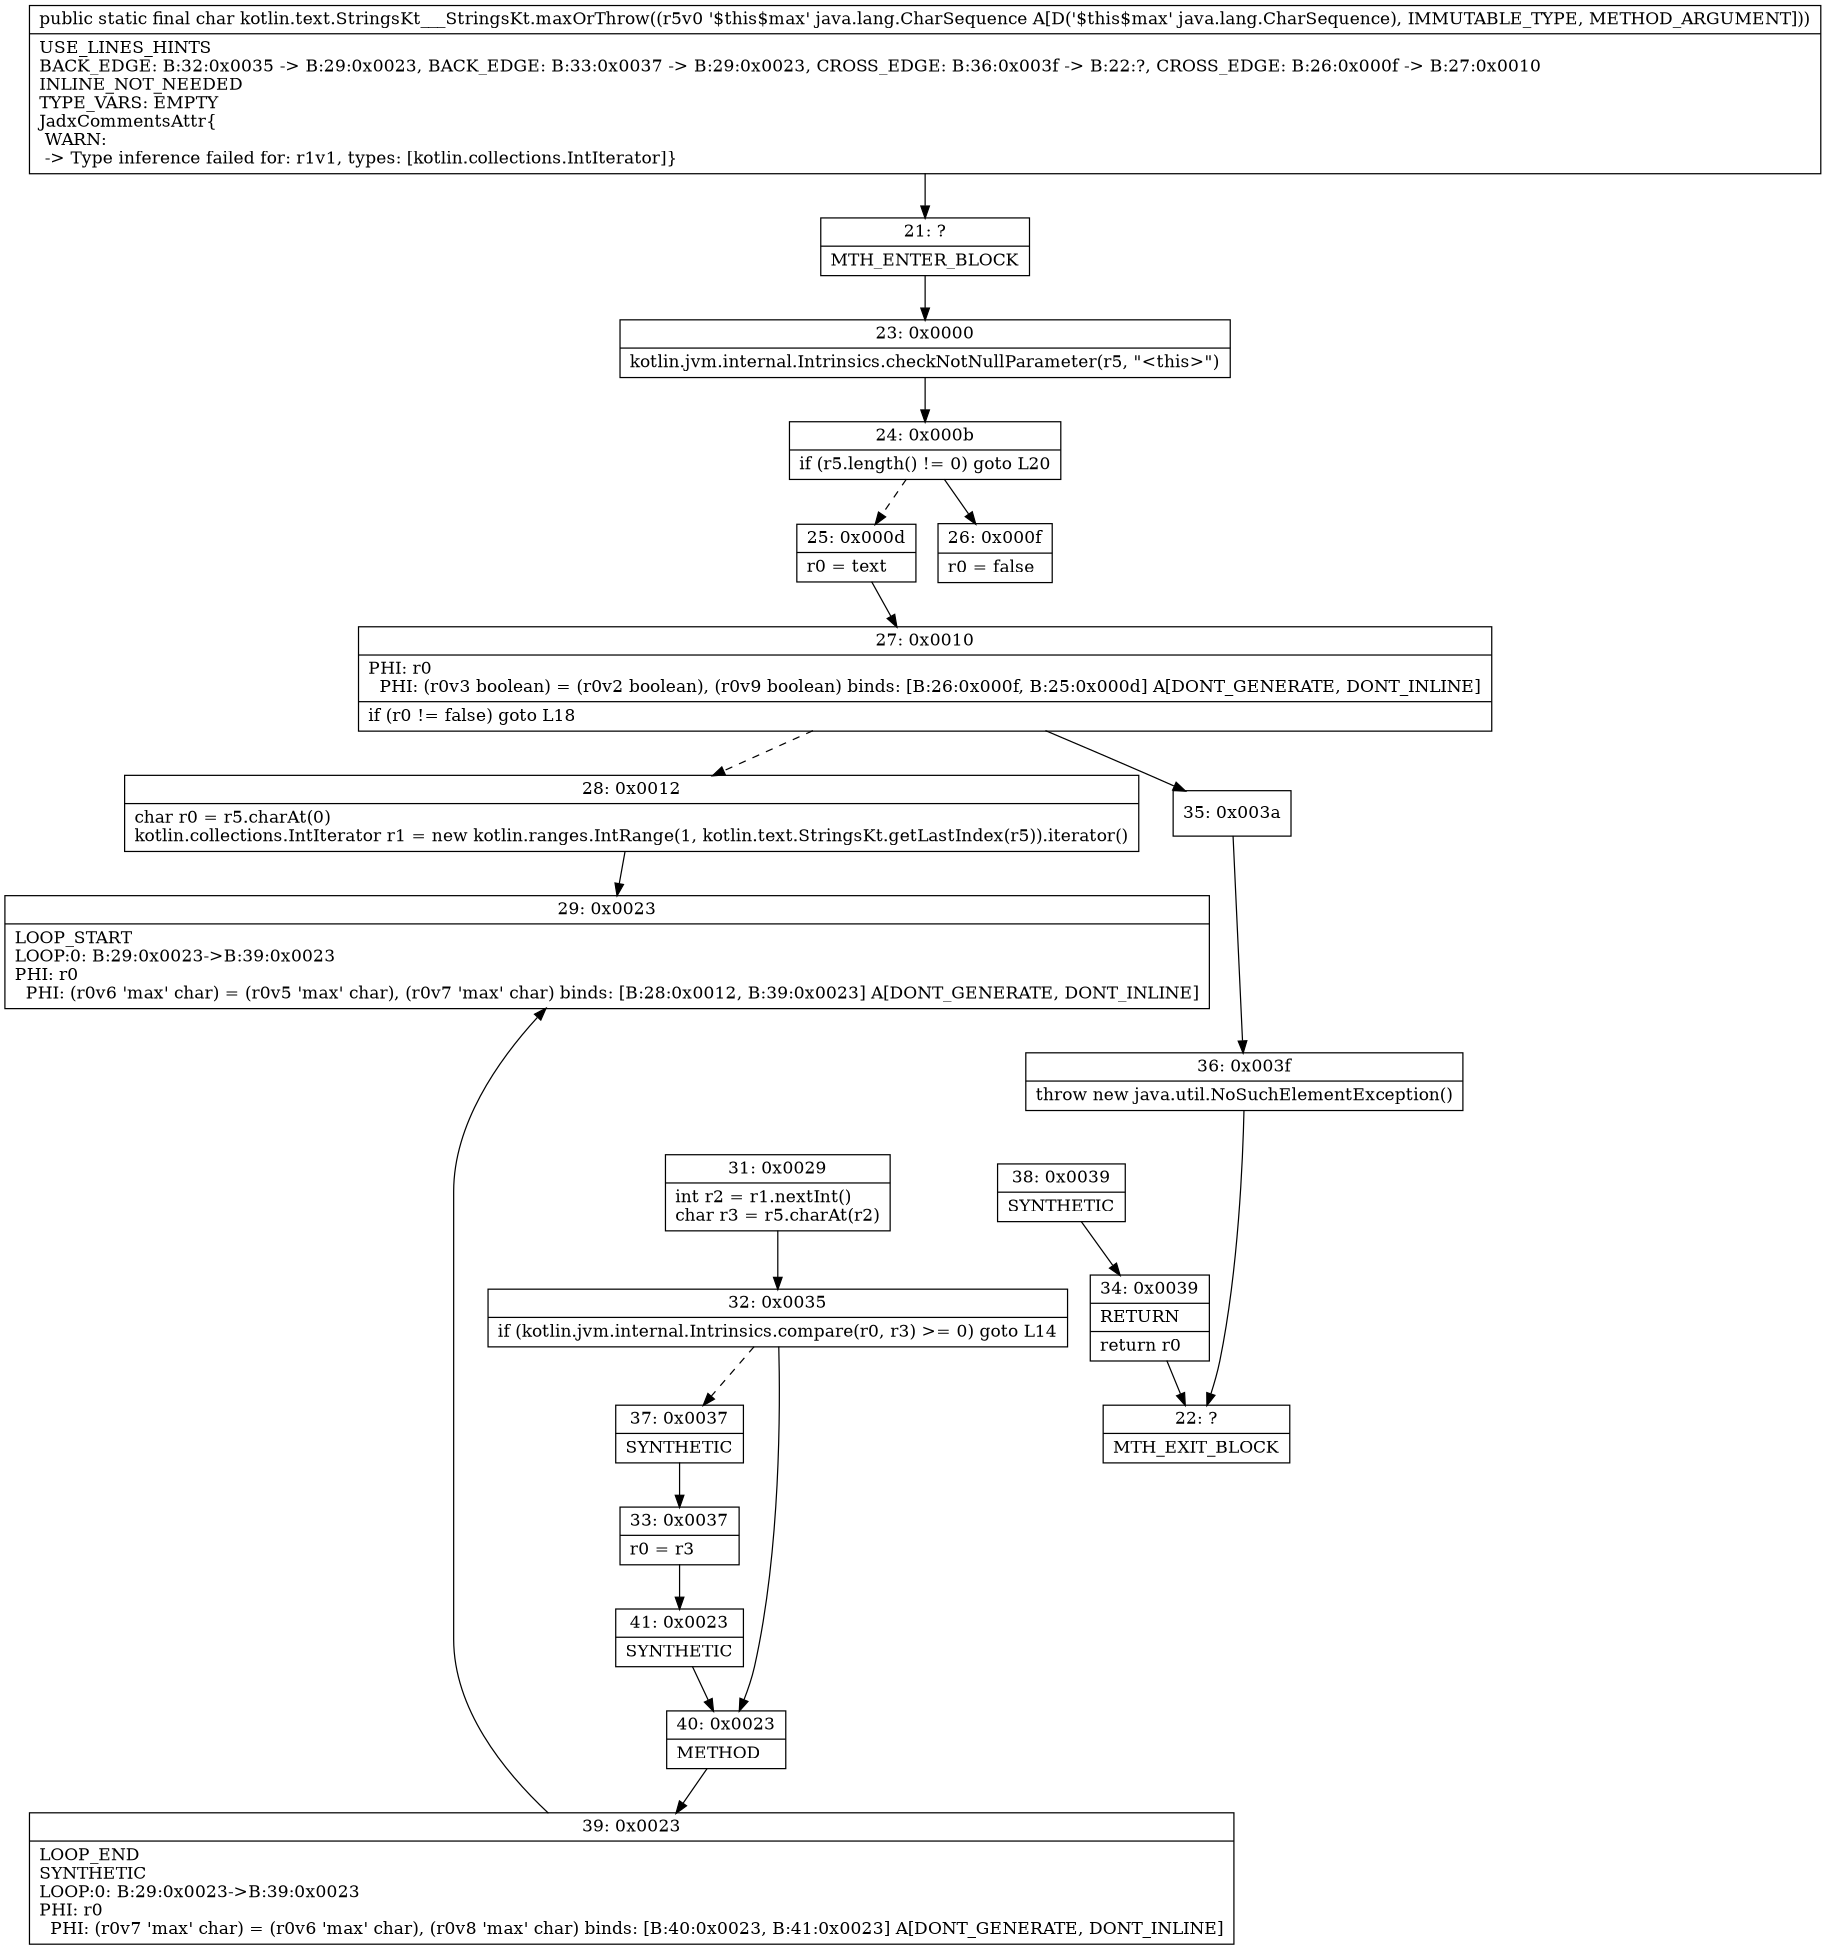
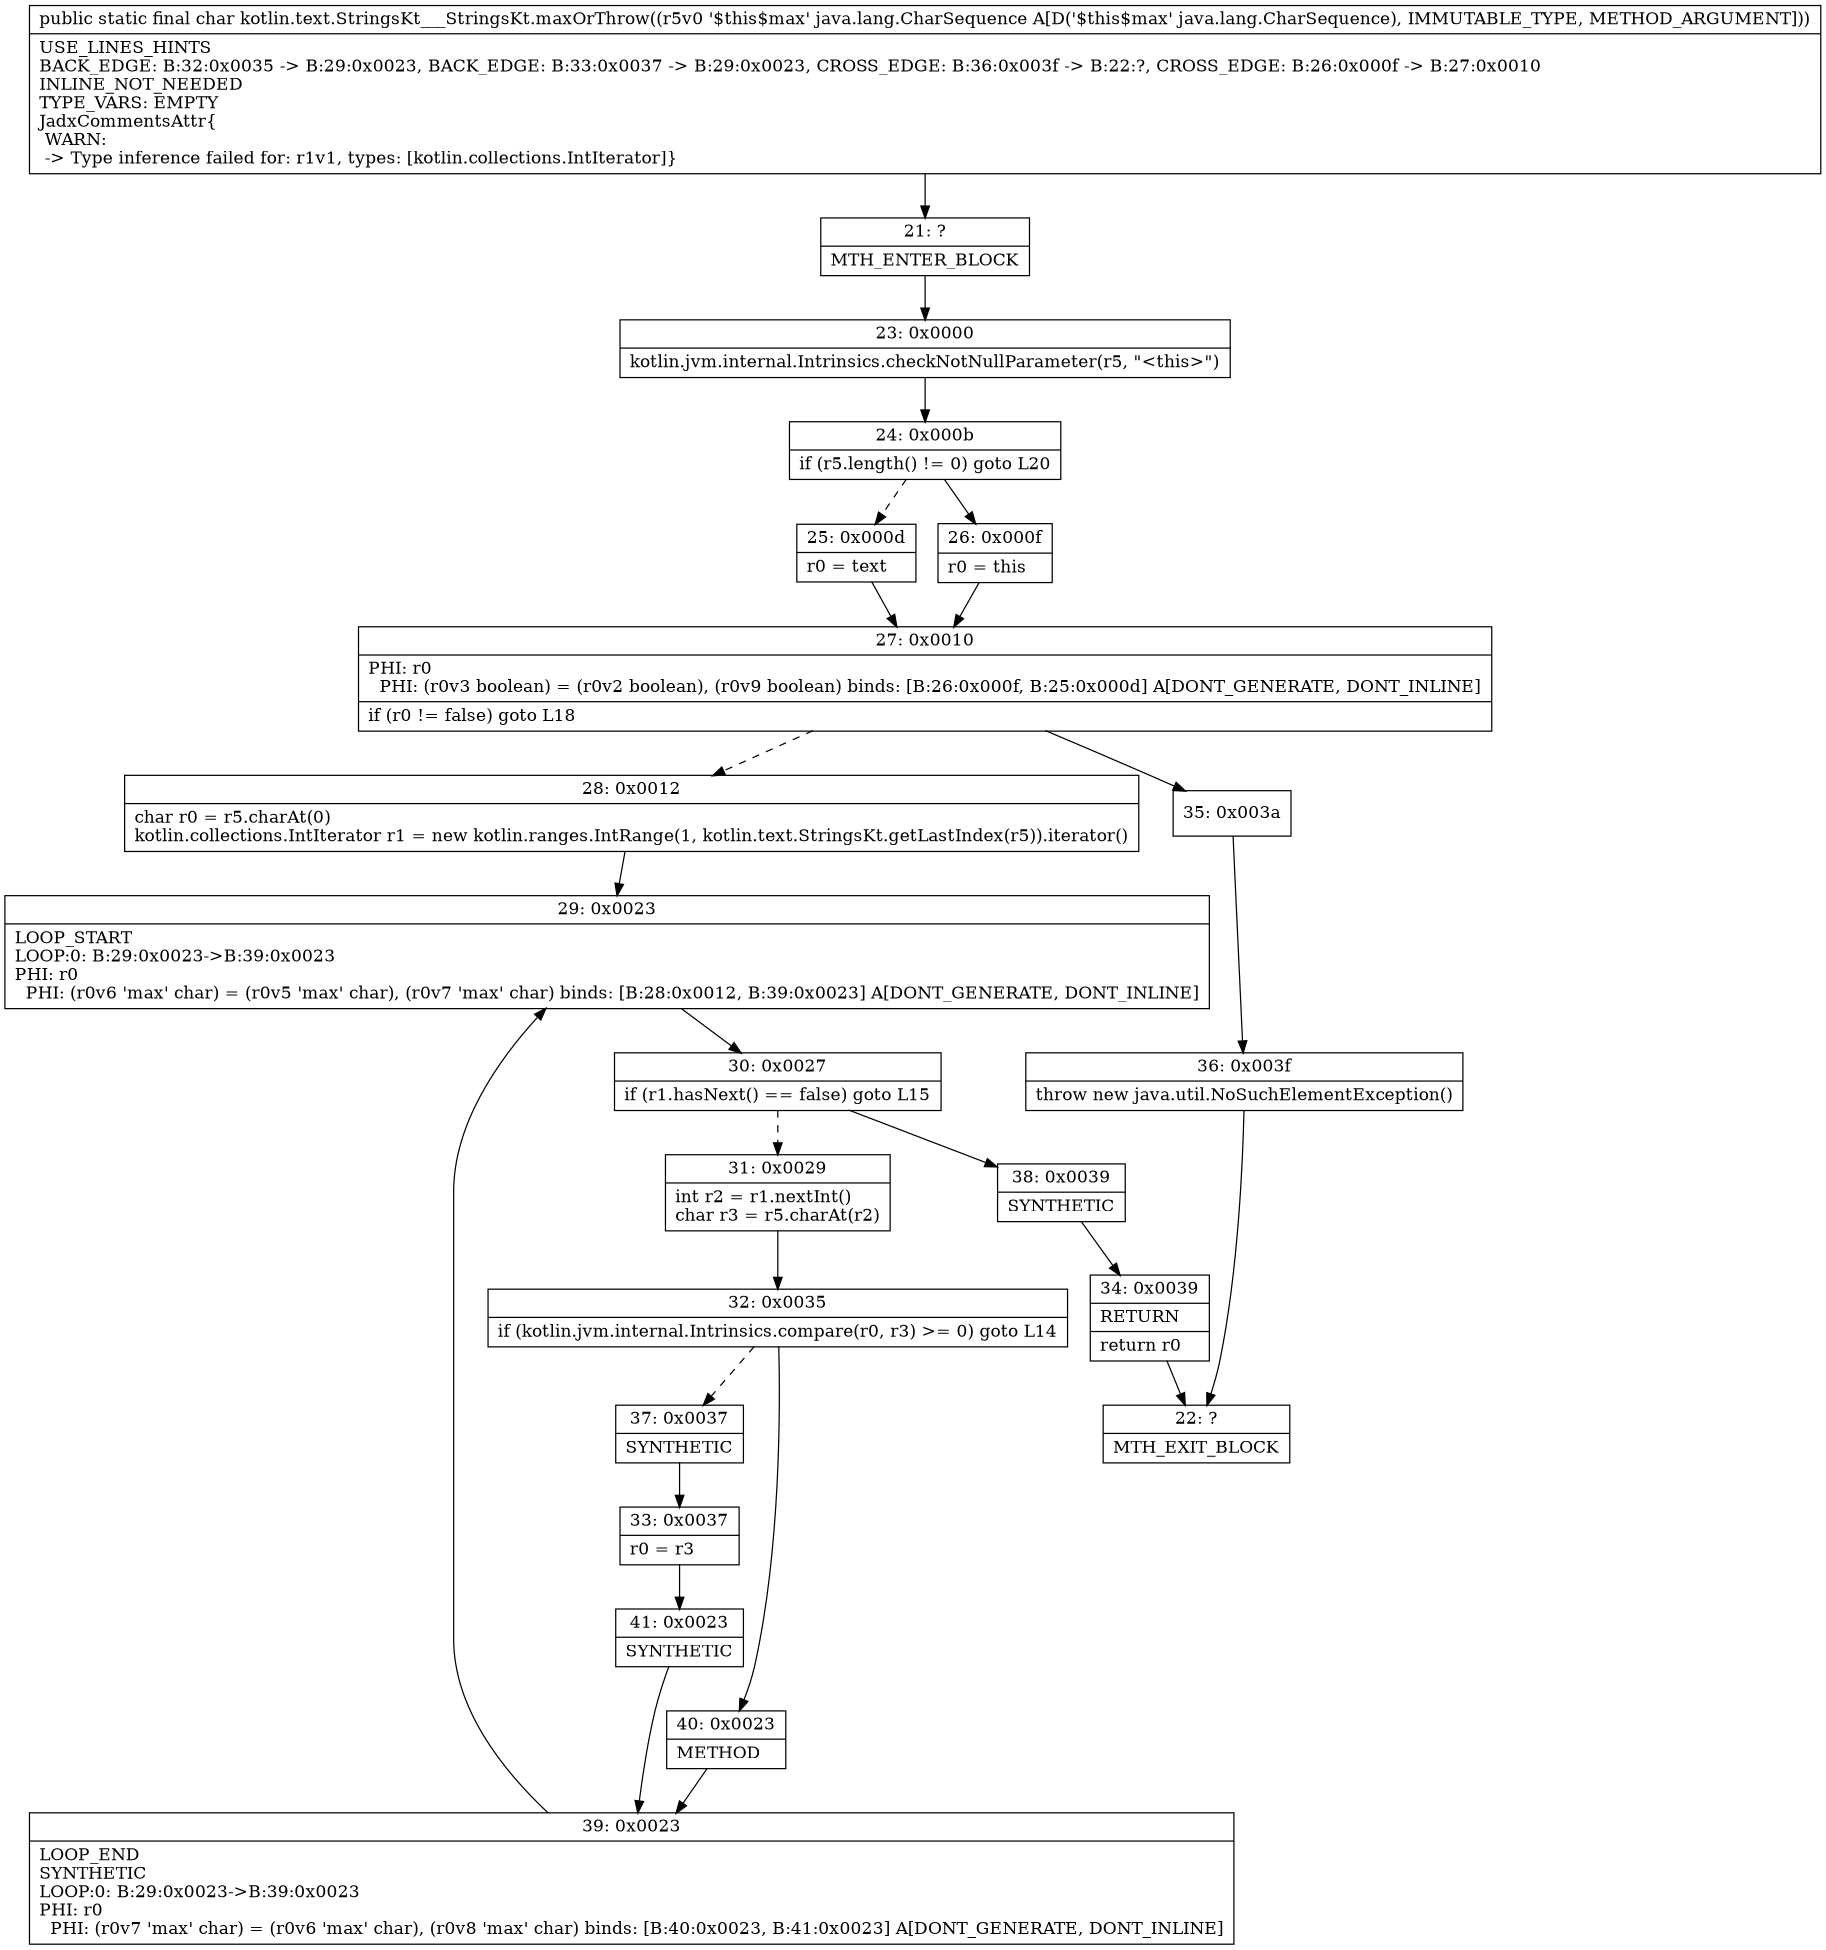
(991, 567) -> (987, 567)
none -> (970, 599)
none -> (778, 1082)
(700, 1683) -> (650, 1733)
